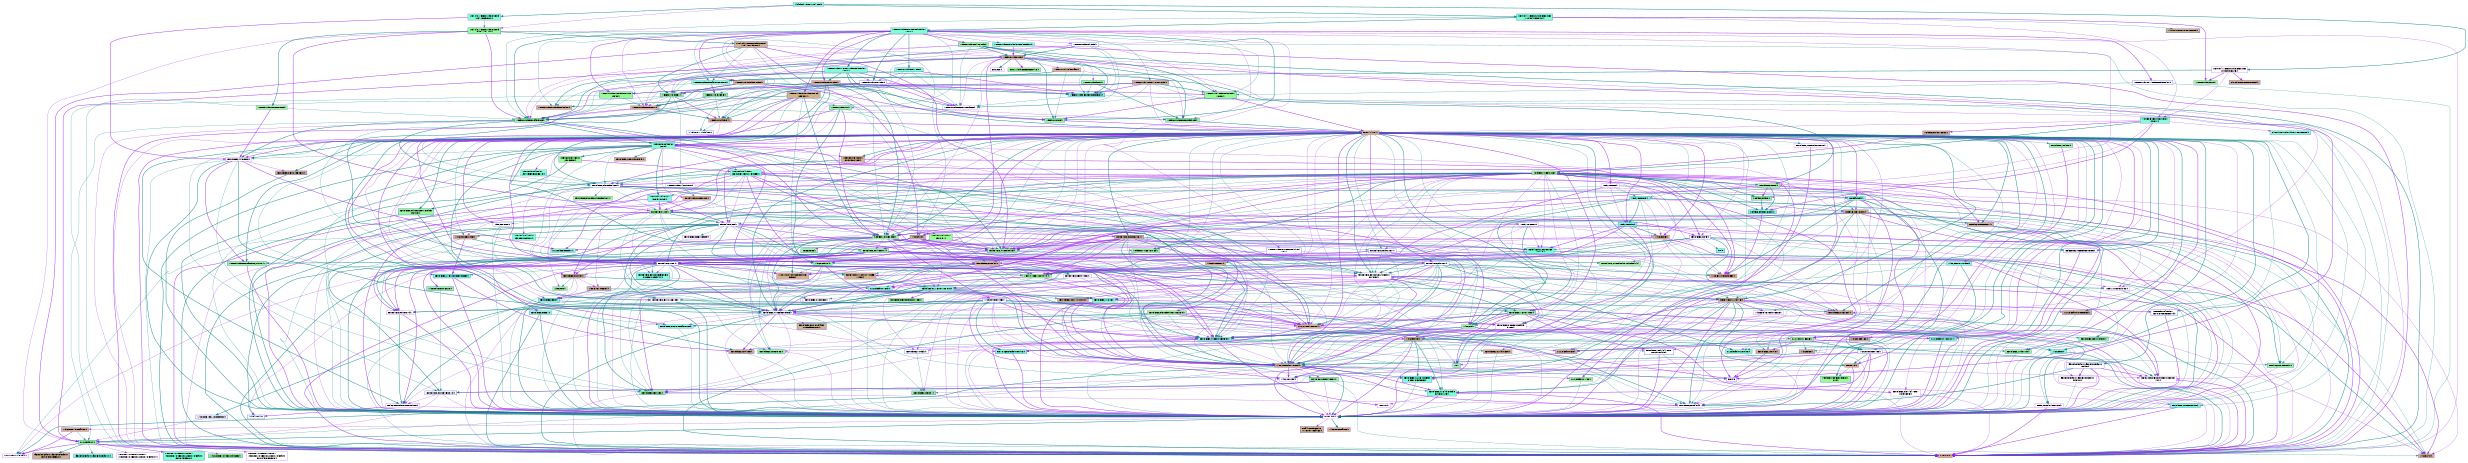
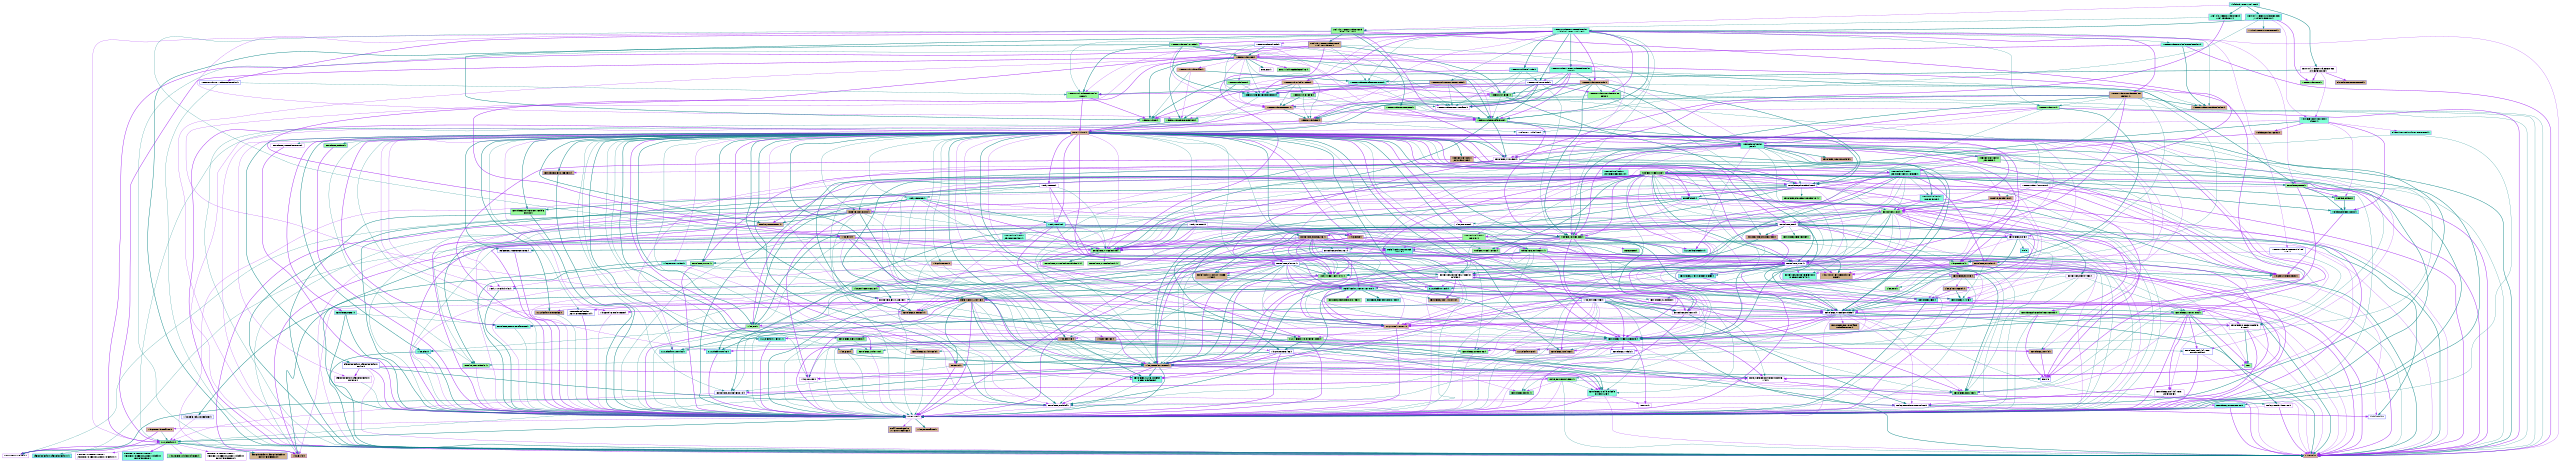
(909, 31) -> (1571, 31)
(691, 94) -> (1288, 94)
(971, 141) -> (1472, 143)
(697, 198) -> (2001, 198)
(1666, 201) -> (1480, 193)
(386, 214) -> (1288, 212)
(465, 237) -> (1762, 237)
(696, 237) -> (1796, 237)
(247, 263) -> (702, 263)
none -> (1104, 263)
(373, 277) -> (377, 260)
none -> (1383, 300)
(1802, 339) -> (1305, 339)
(1011, 352) -> (719, 352)
(1581, 379) -> none
(1836, 379) -> none
(880, 414) -> none
(1687, 438) -> (1939, 449)
